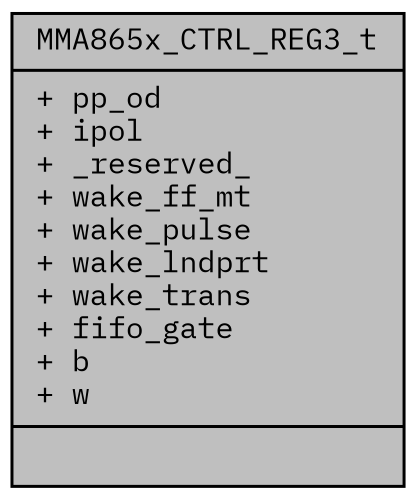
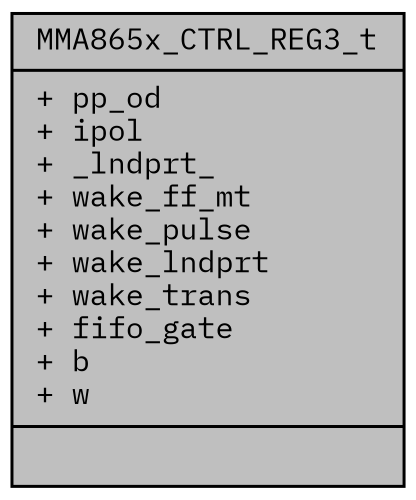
(145, 165) -> (127, 165)
